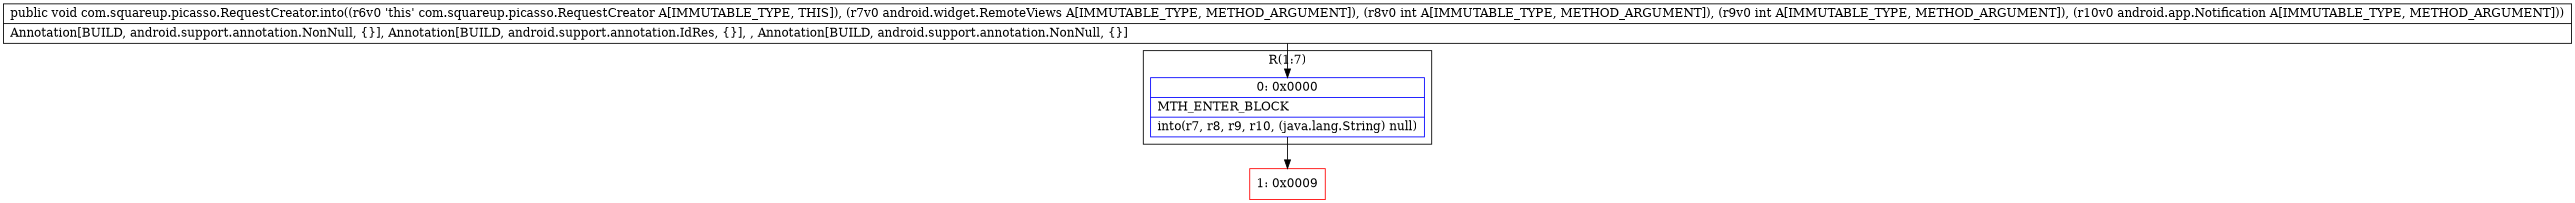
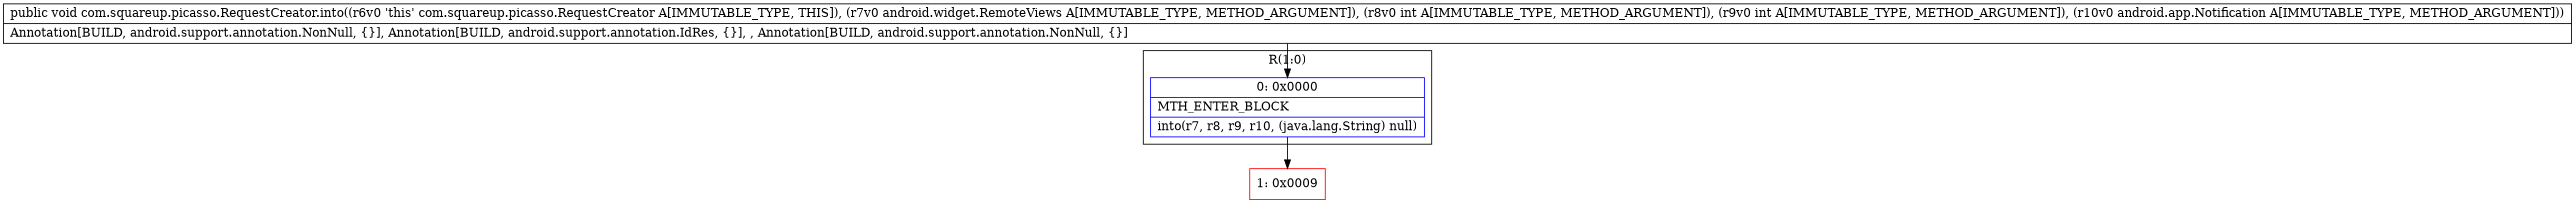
(1288, 61) -> (1288, 61)
